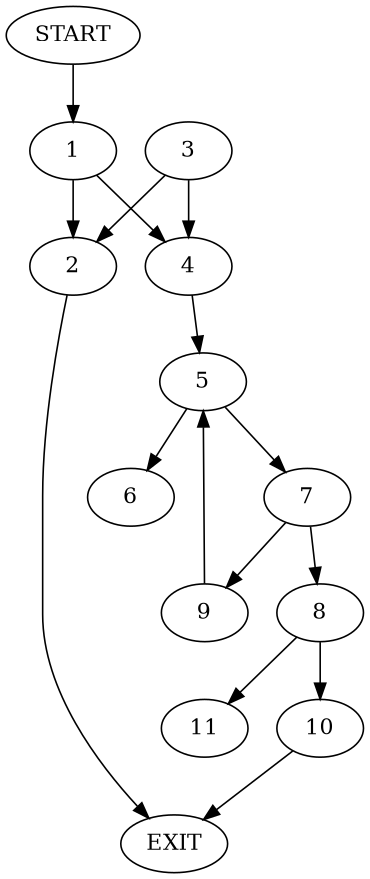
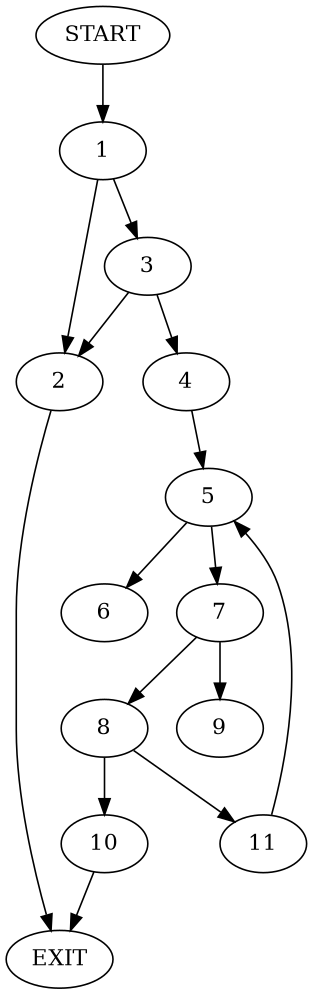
(124, 201) -> (122, 201)
(204, 505) -> (291, 669)
